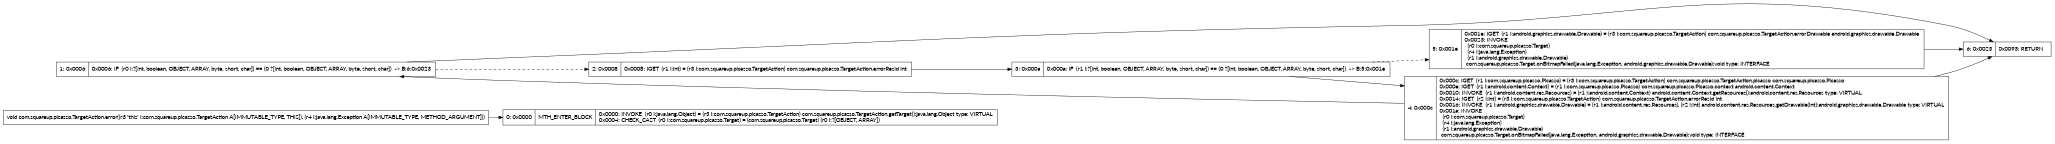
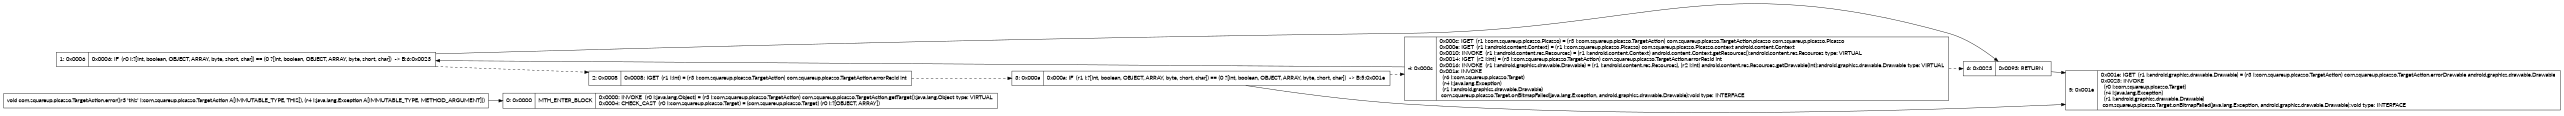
(1942, 49) -> (2056, 72)
(1399, 61) -> (1653, 112)
(960, 69) -> (960, 78)
(1962, 69) -> (1954, 69)
(1345, 81) -> (1395, 74)
(1482, 117) -> (1482, 77)
